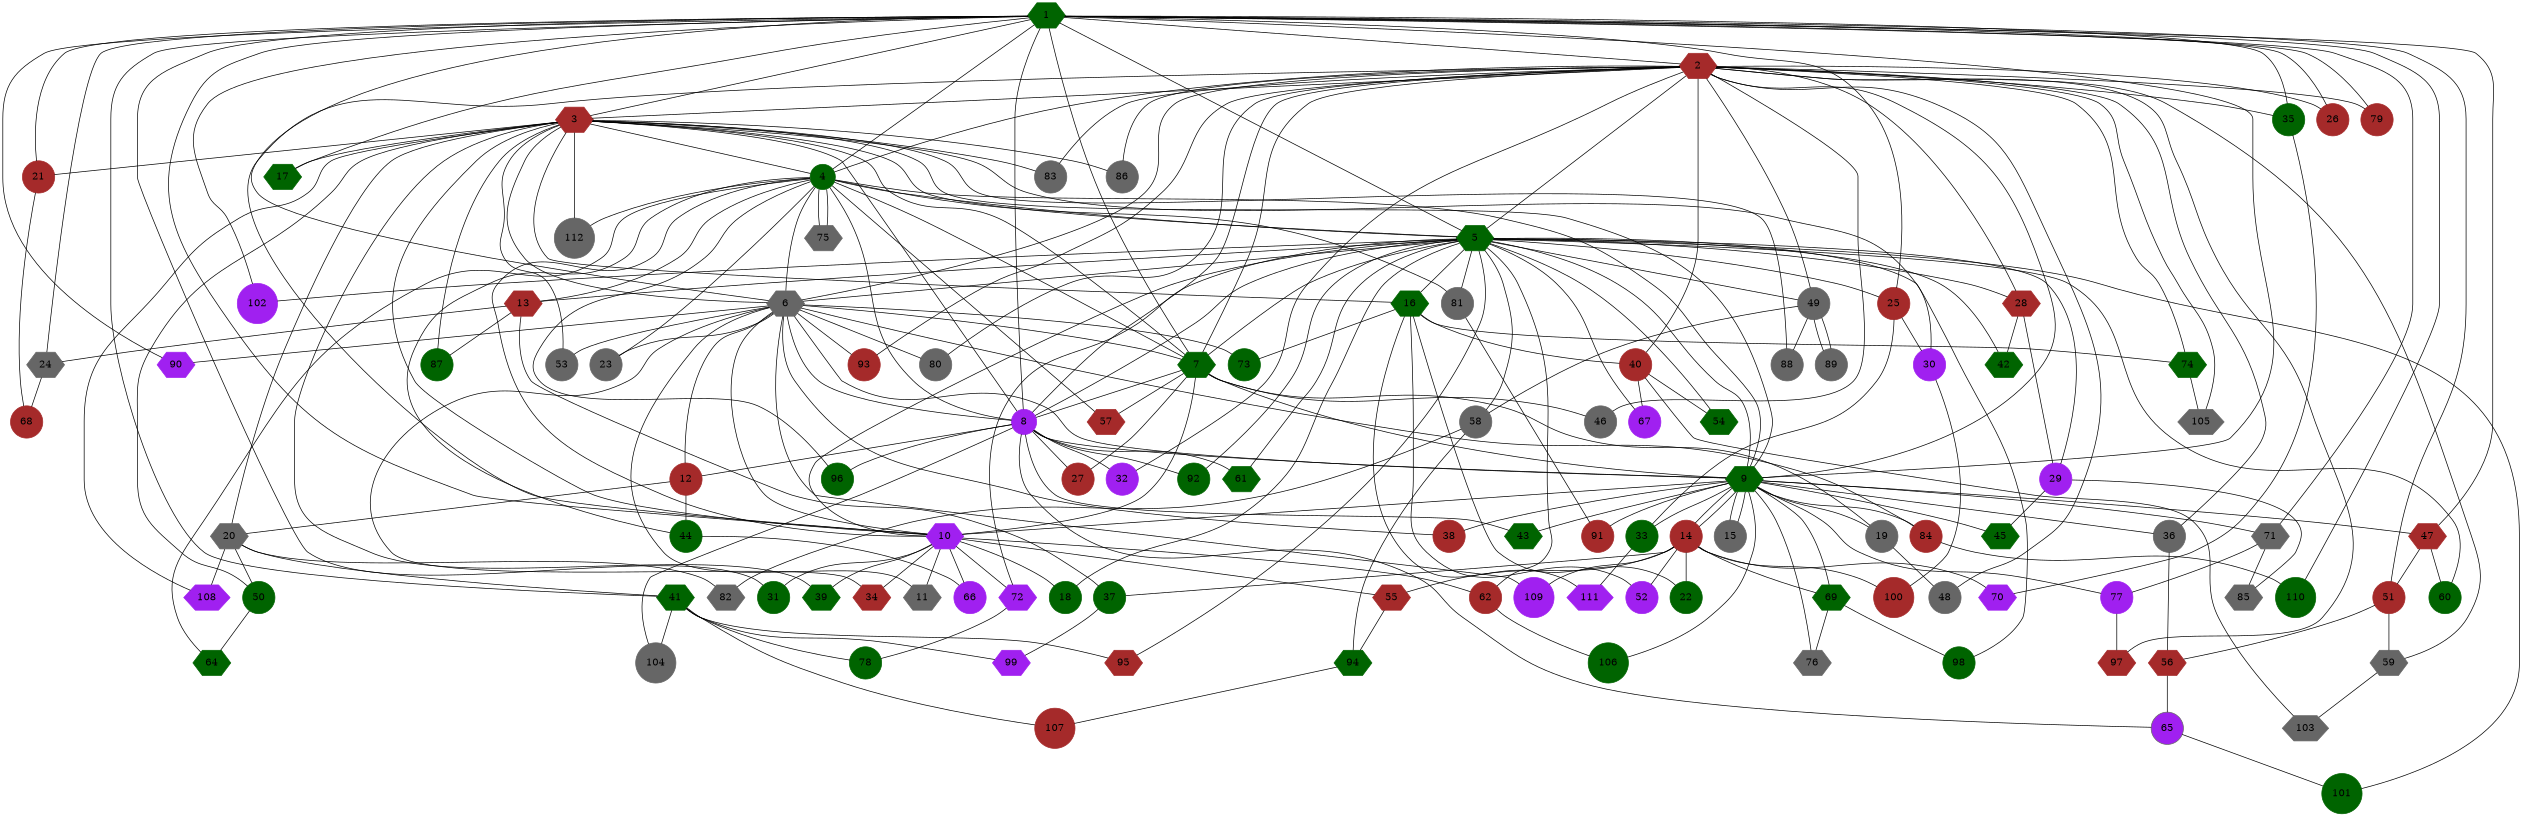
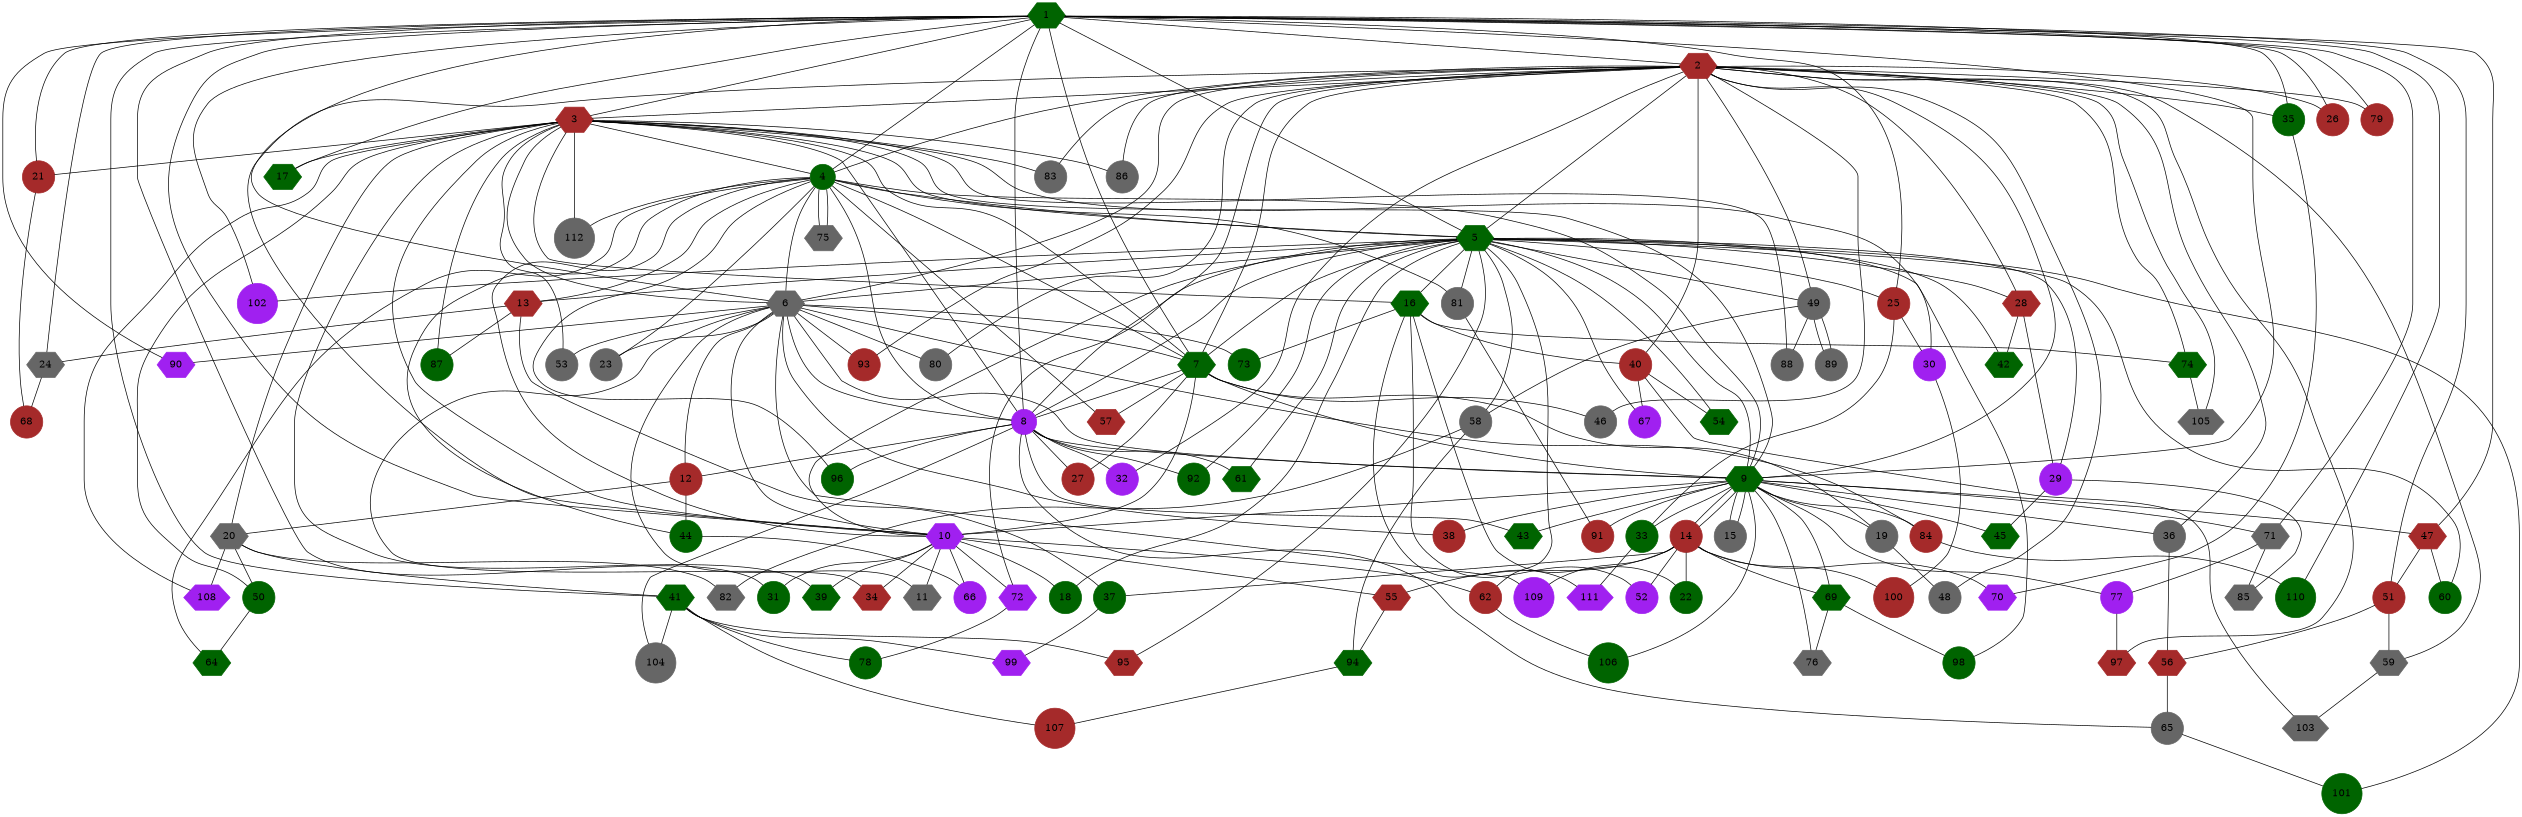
(2167, 728) -> (2167, 728)
